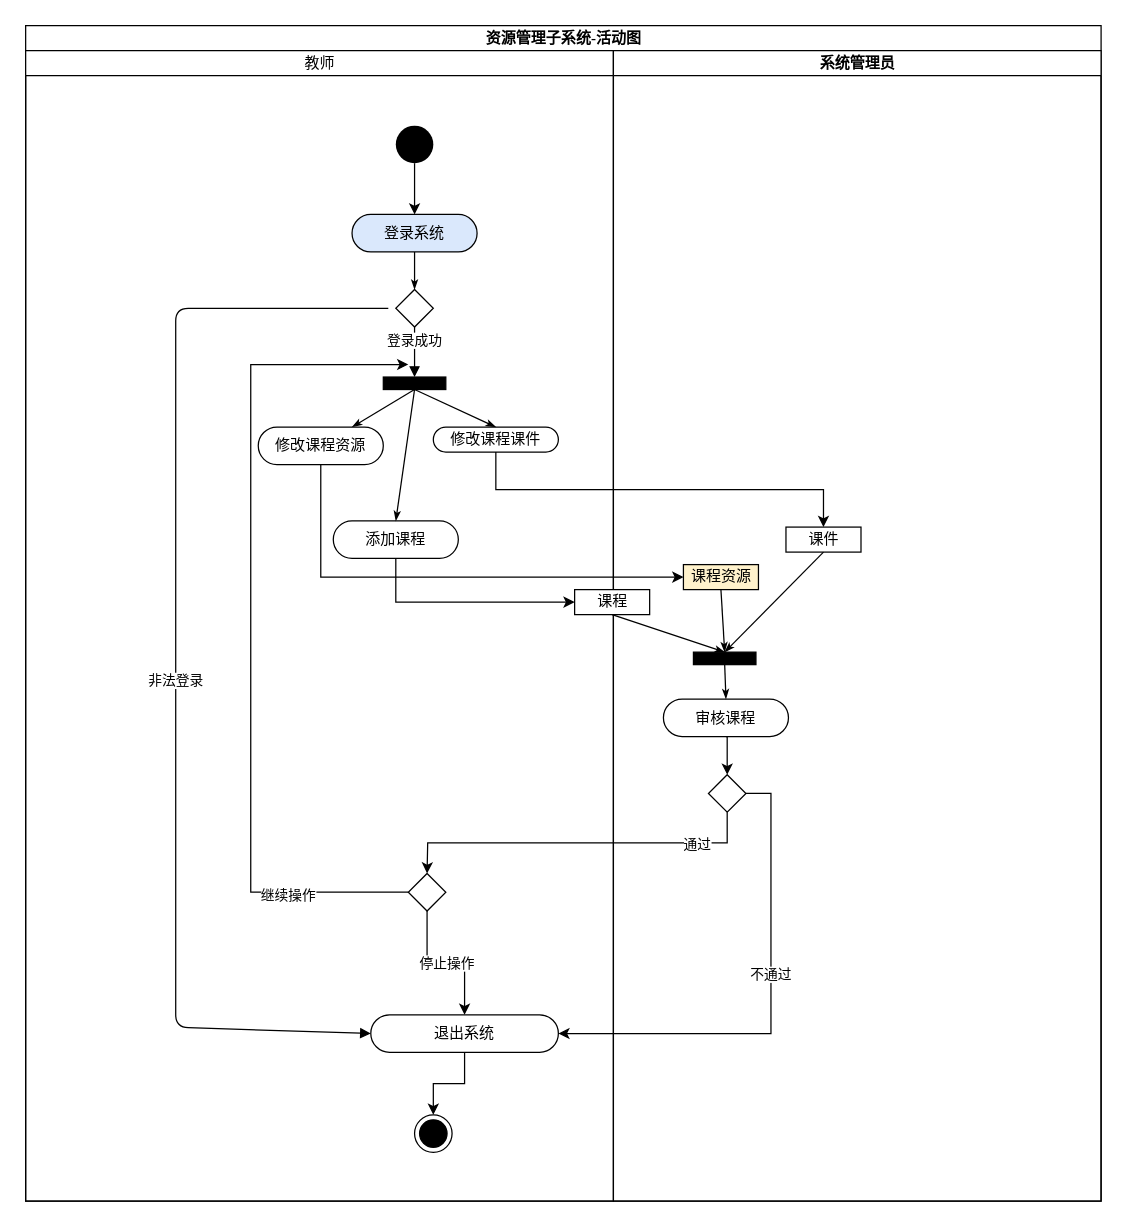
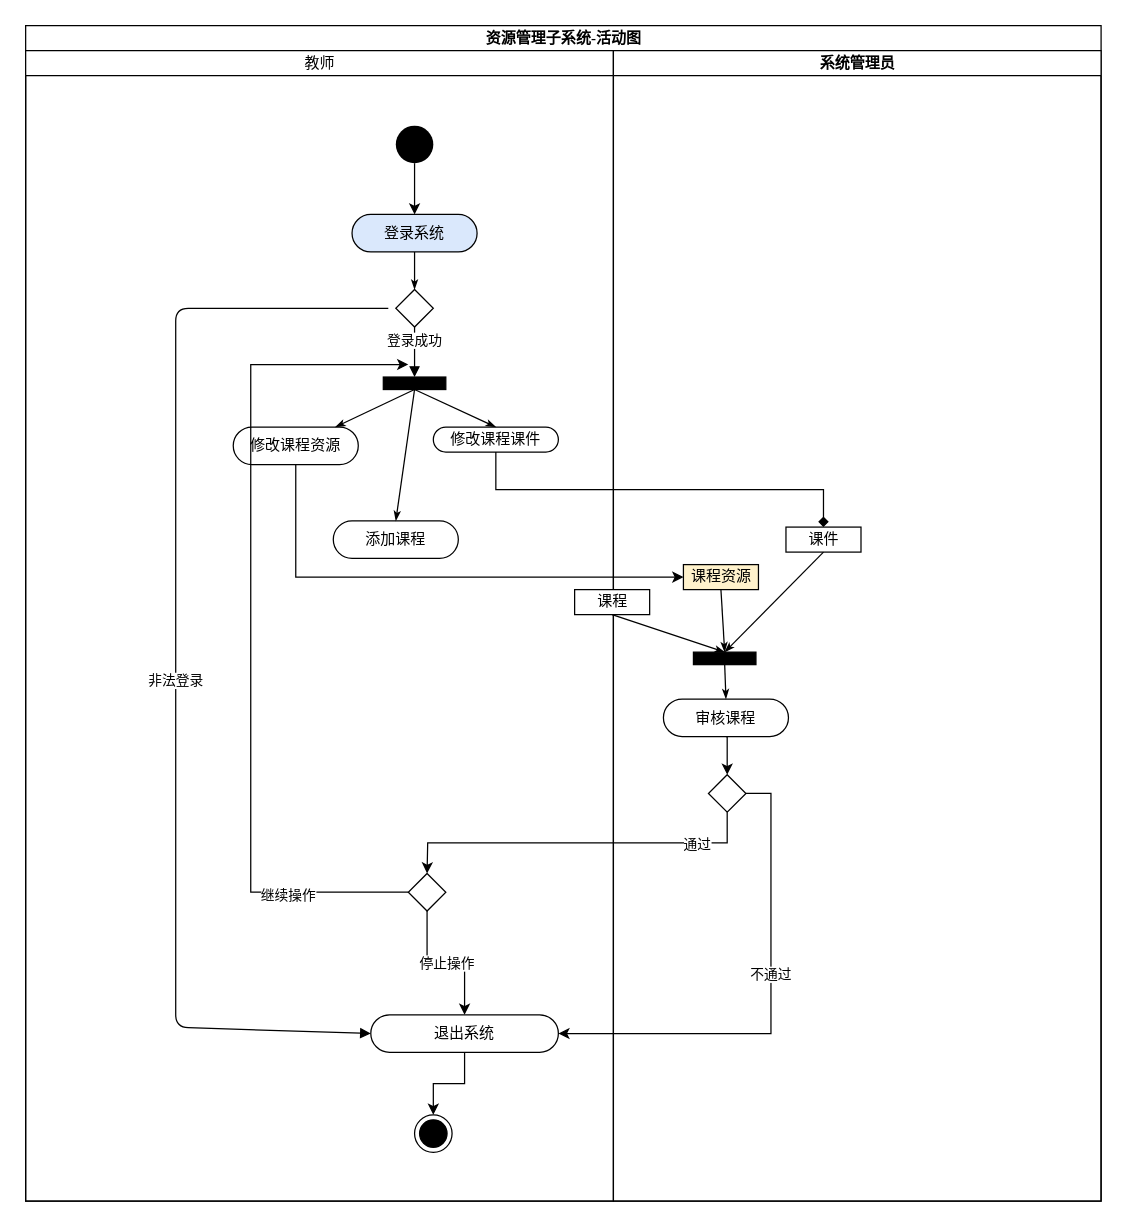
(321, 446) -> (296, 446)
(823, 517) -> (823, 516)
(459, 602) -> none
